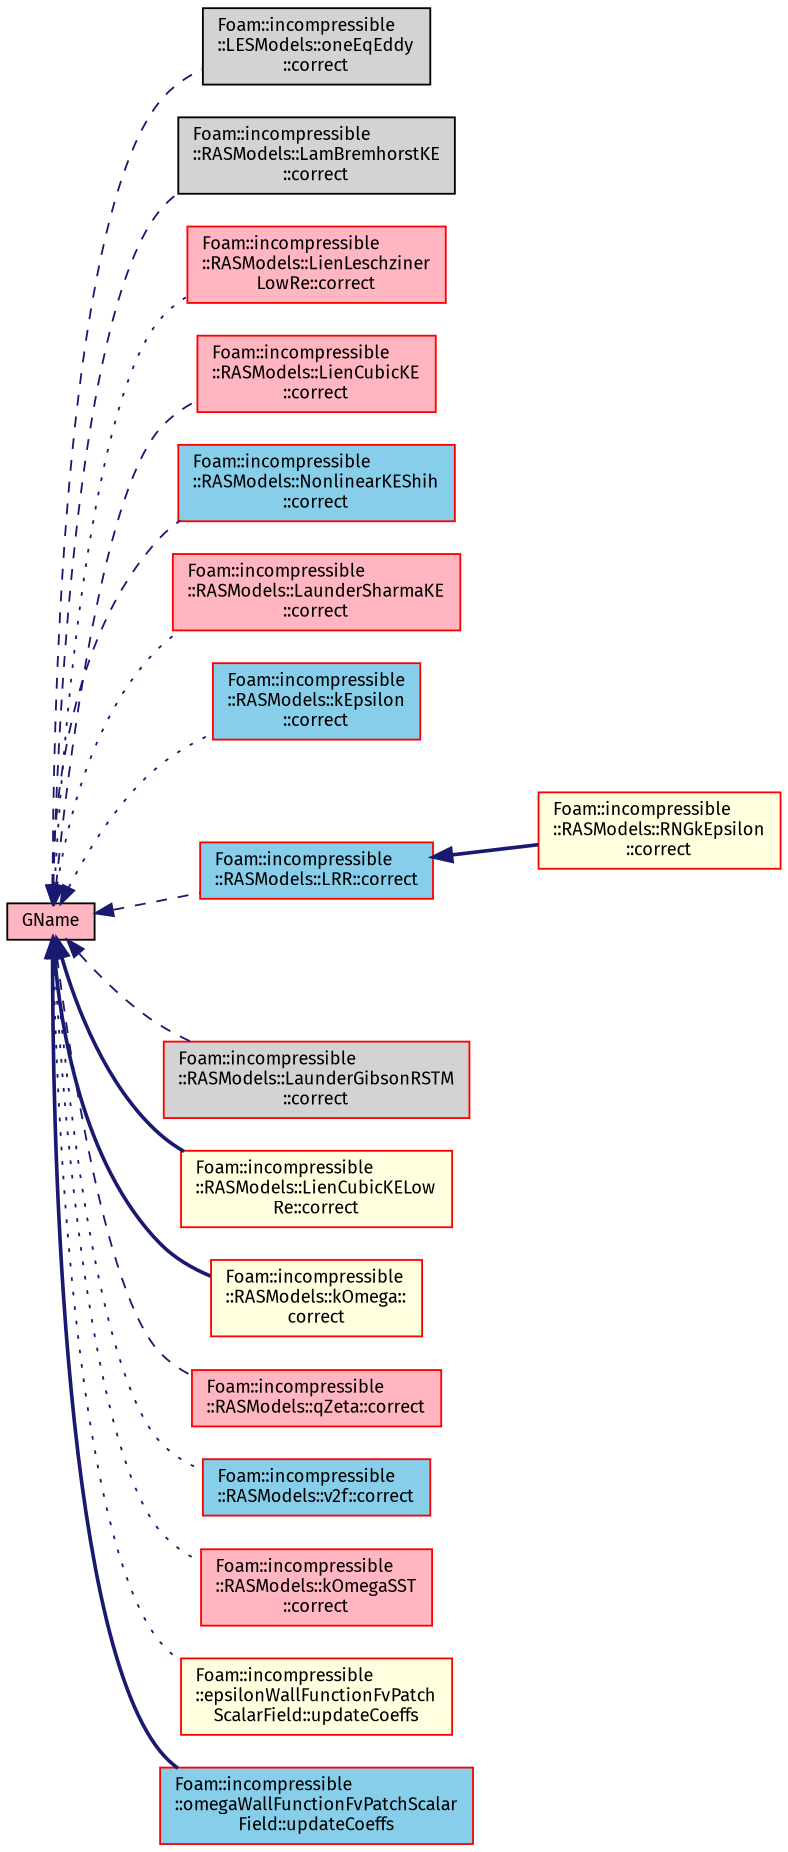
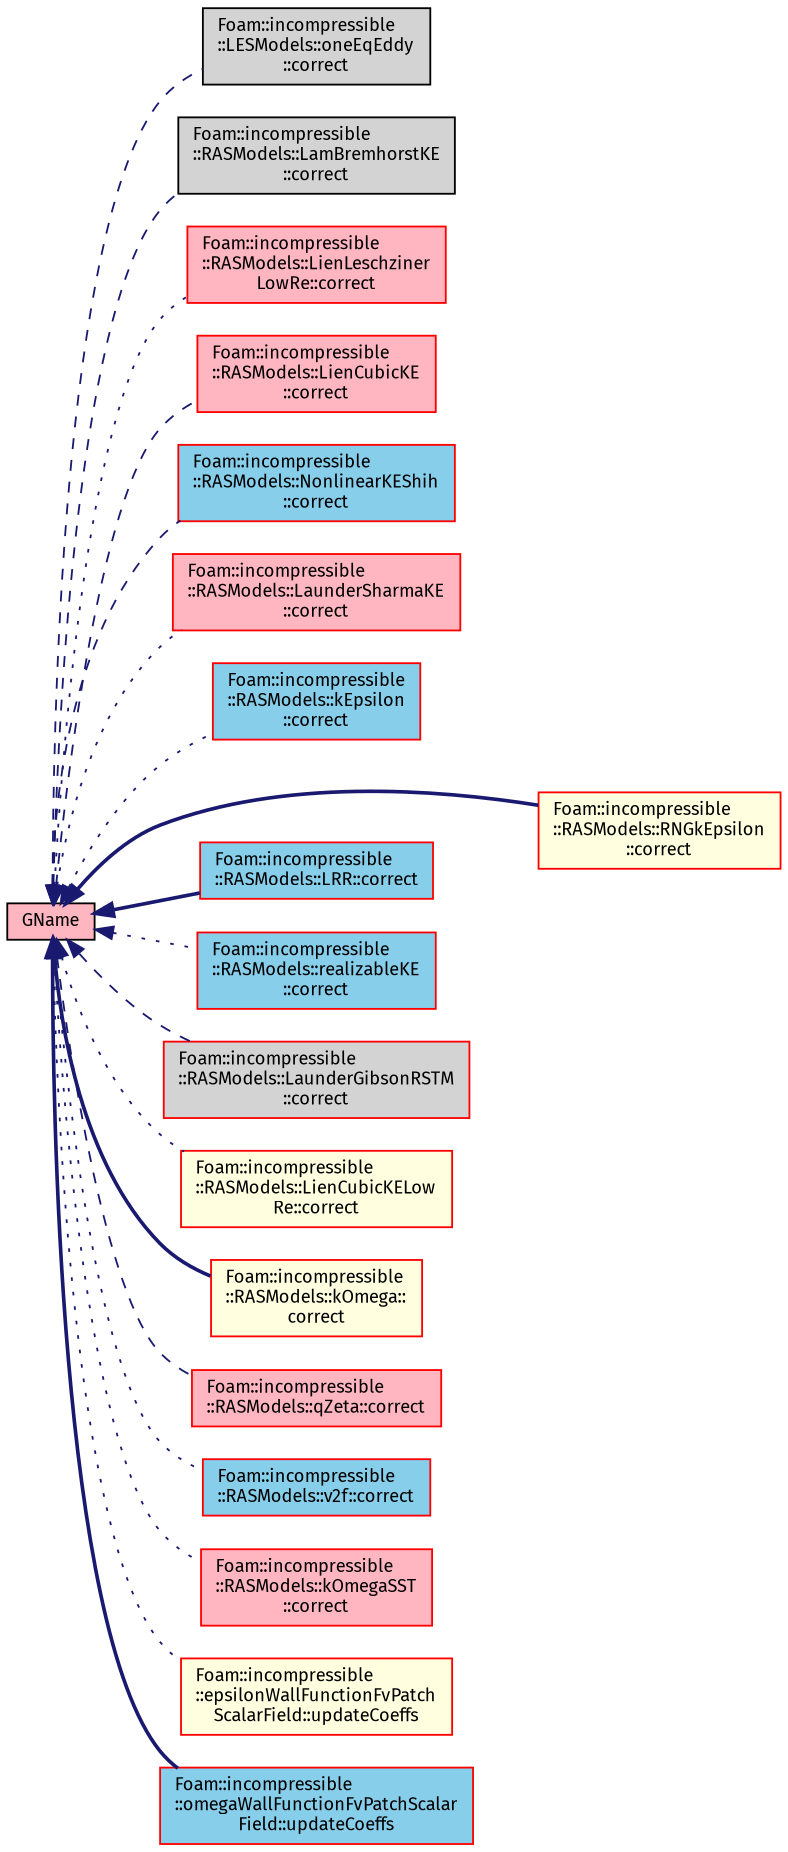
(495, 850) -> (295, 795)
(157, 901) -> (157, 901)
none -> (317, 971)
(106, 1065) -> (106, 1065)
